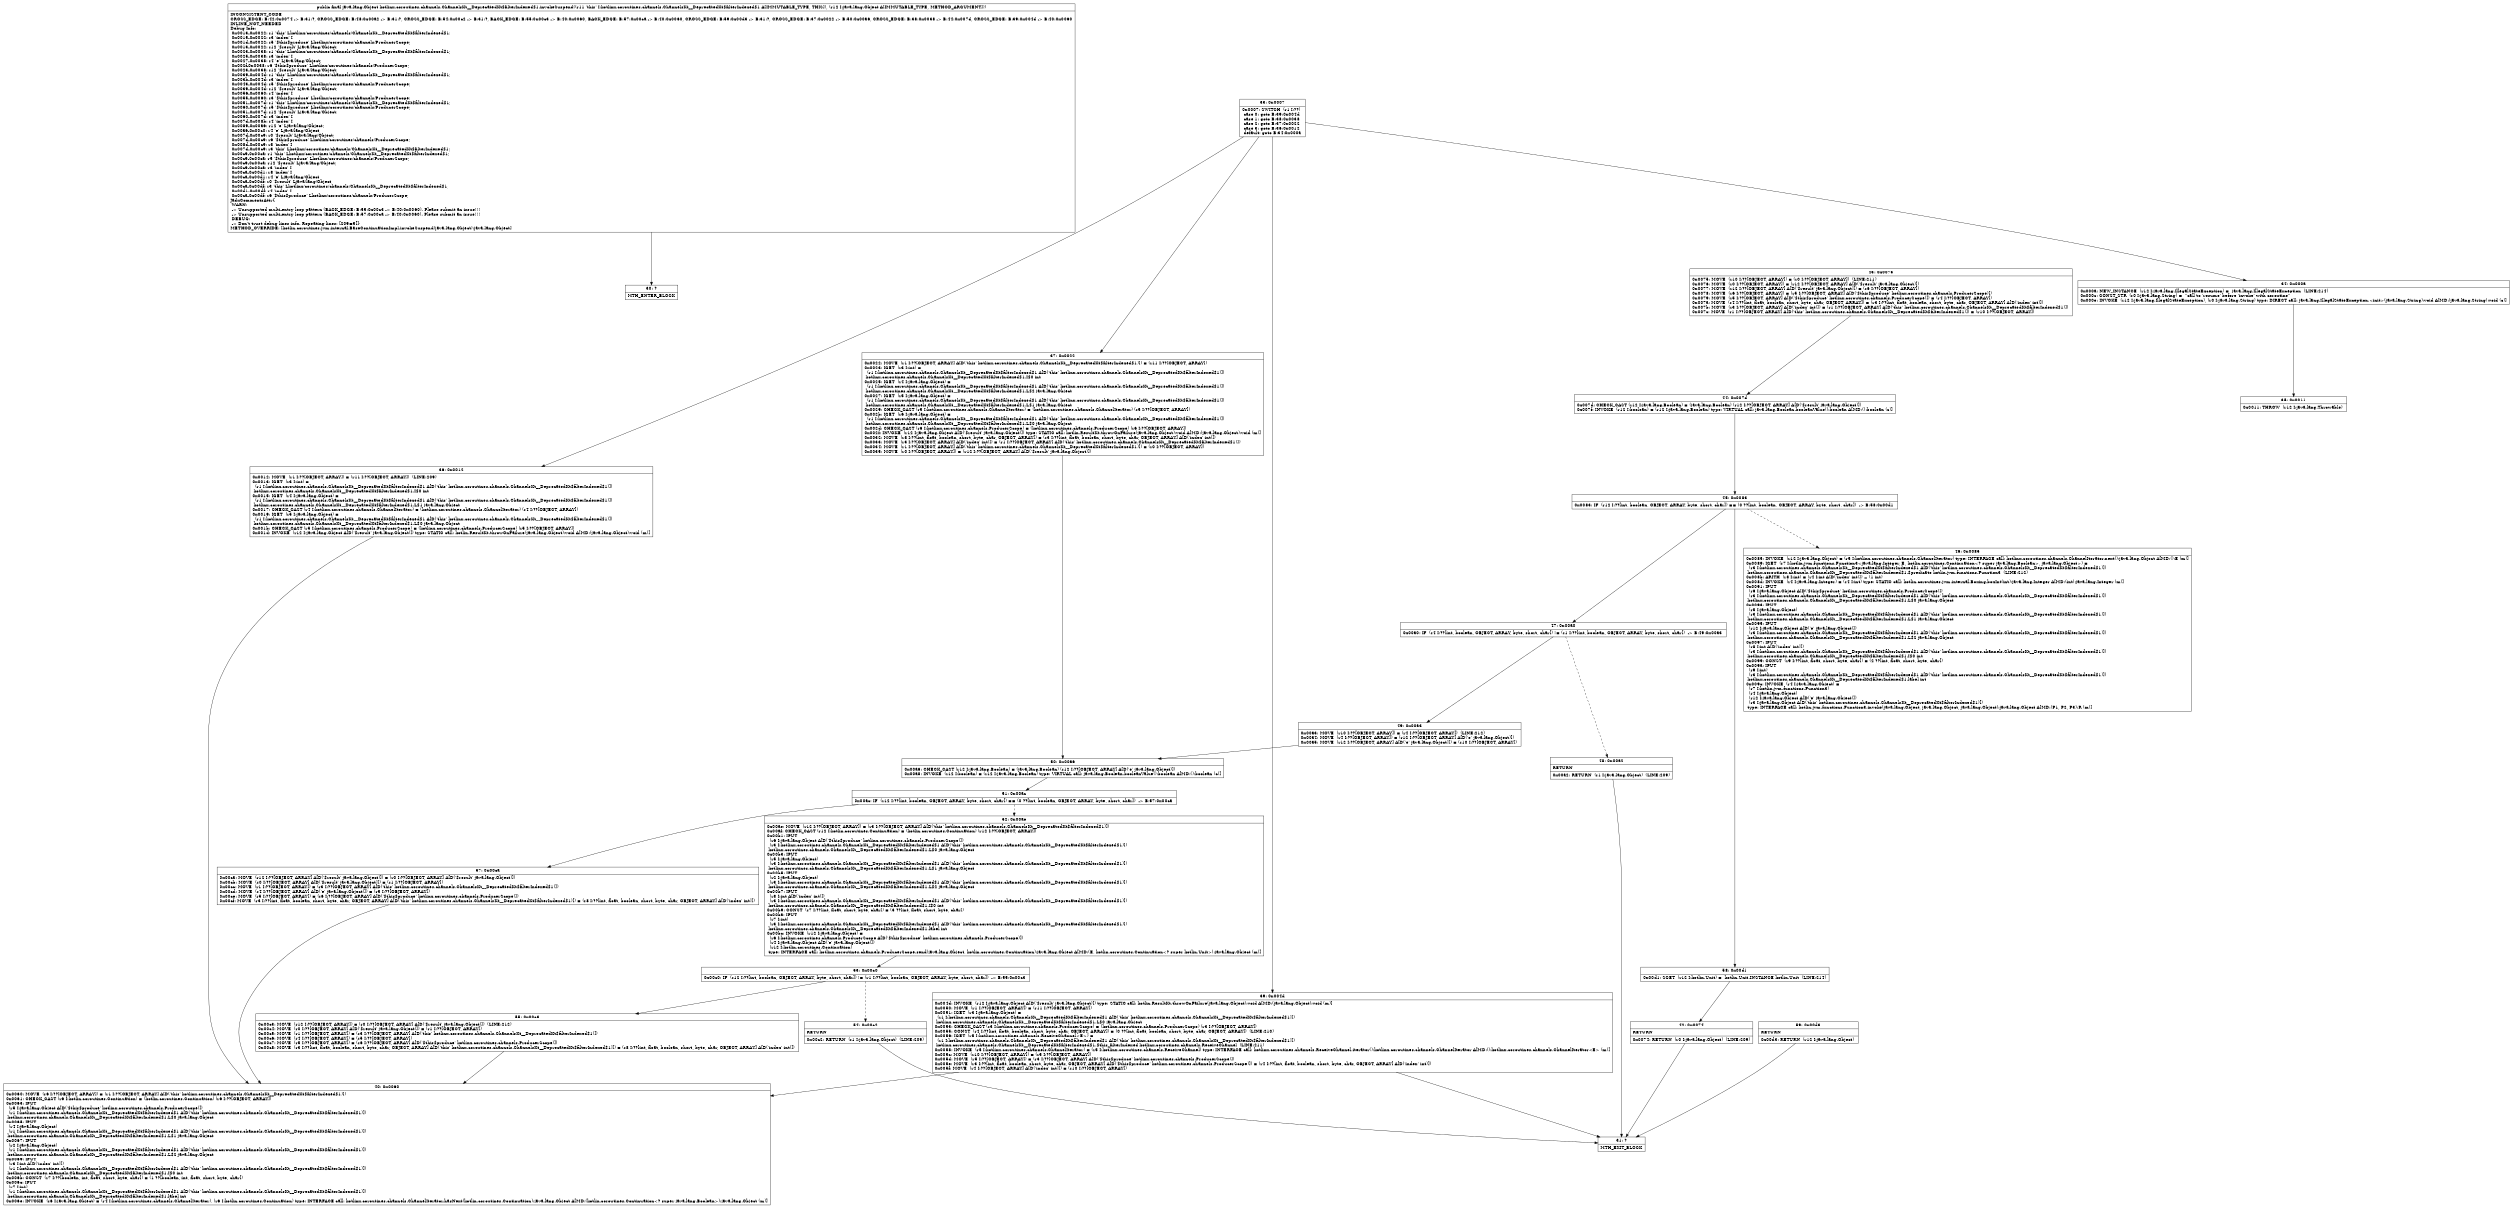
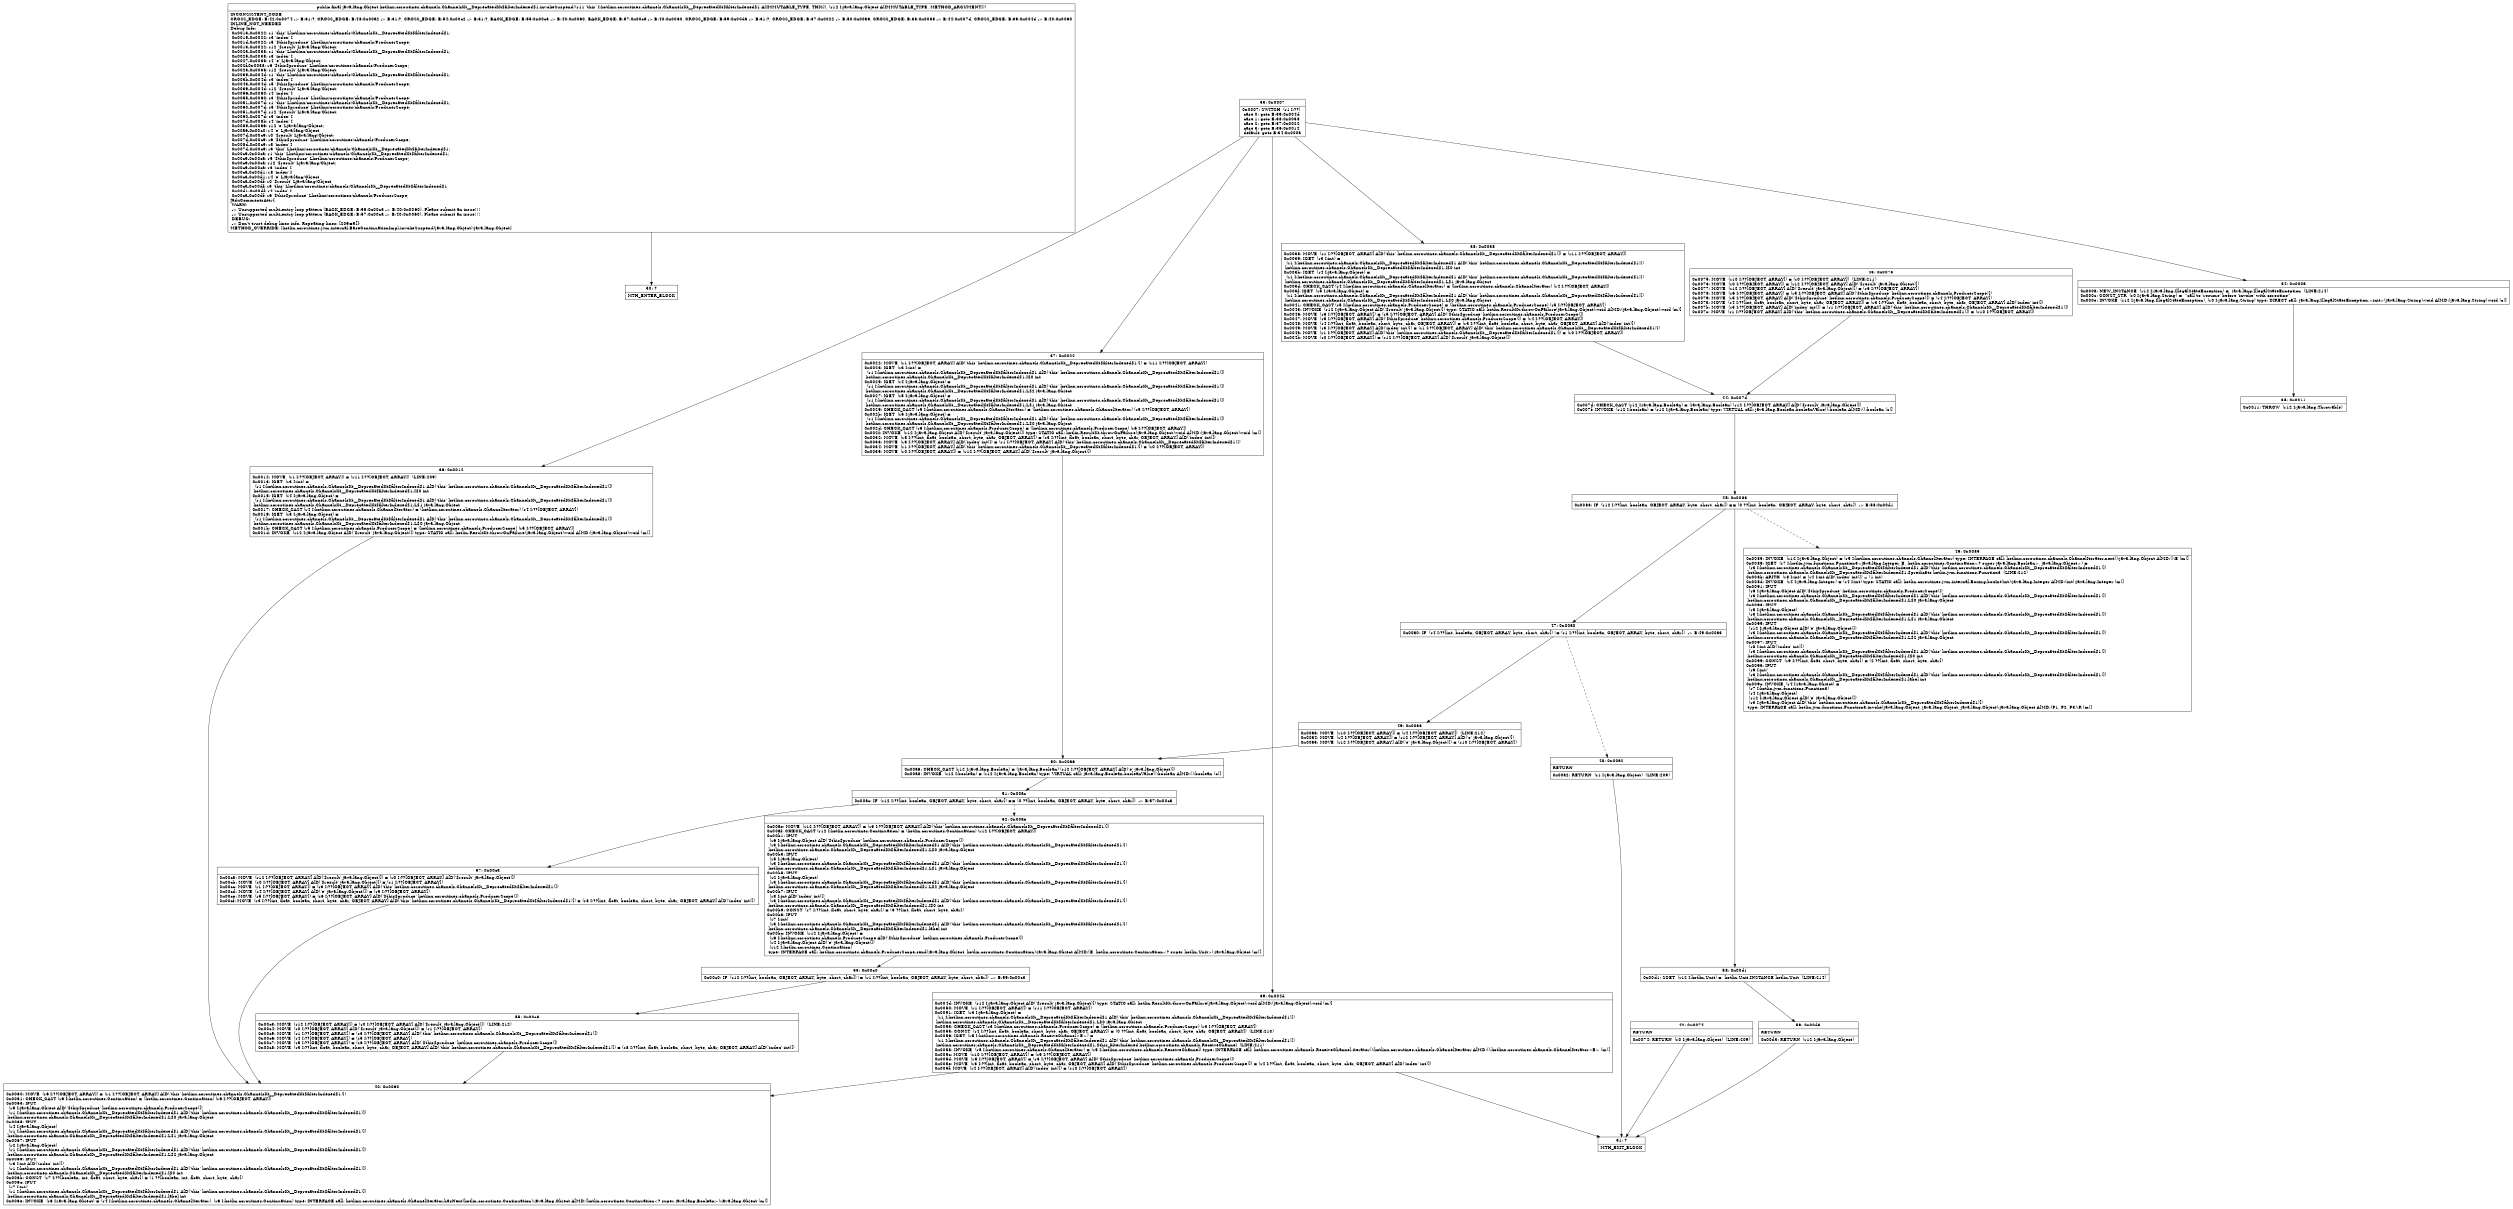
none -> (1483, 292)
(1716, 1000) -> (1768, 1001)
(866, 1033) -> none
